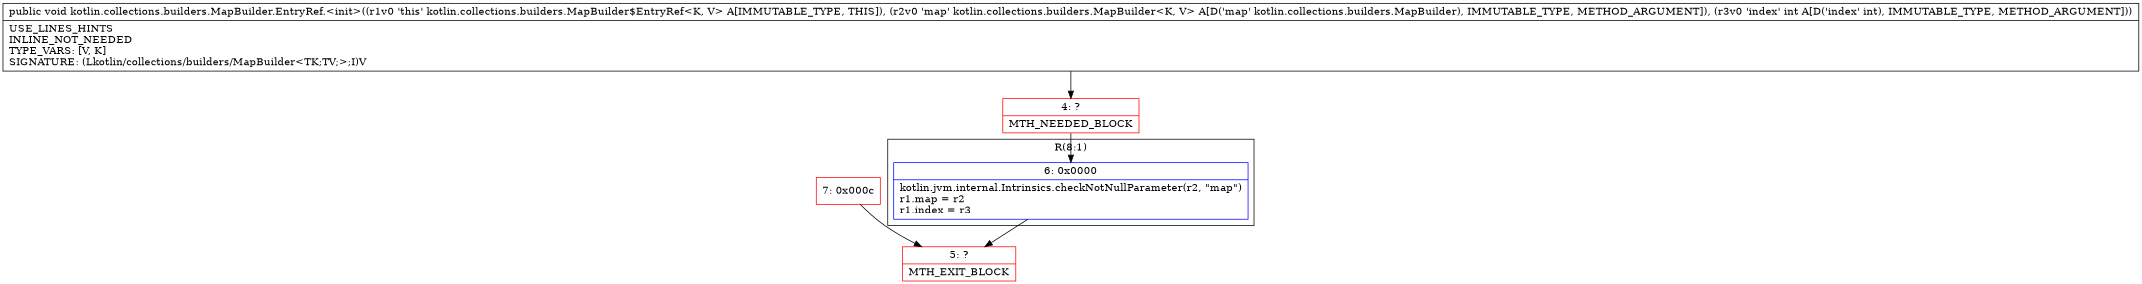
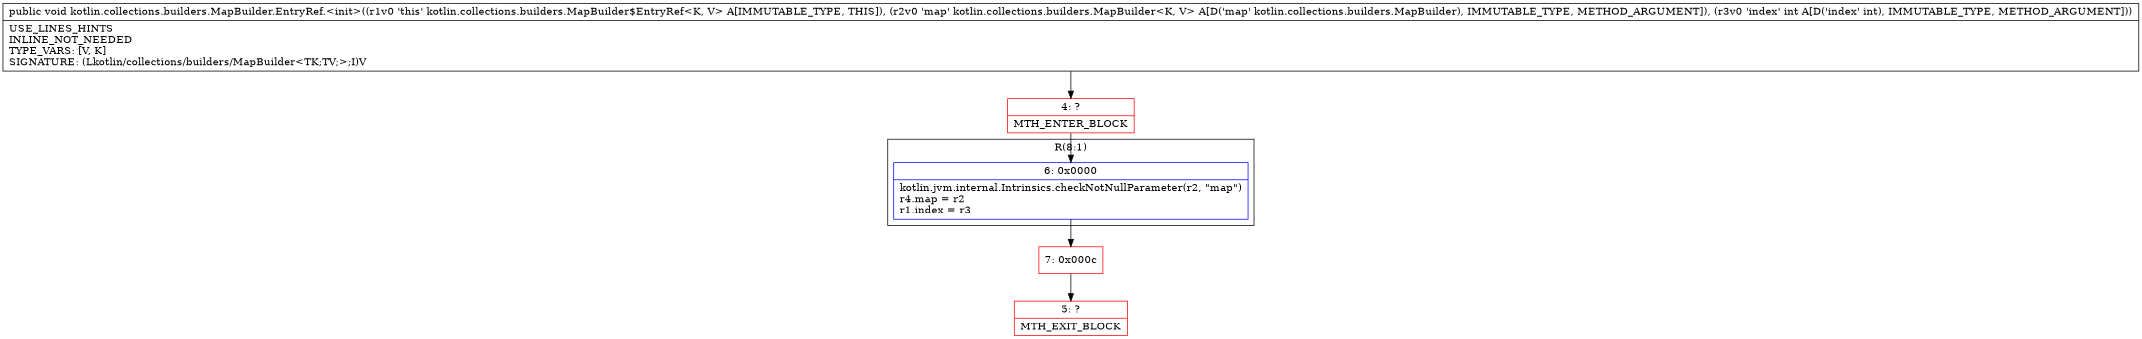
(1071, 124) -> (1071, 124)
(932, 199) -> (932, 199)
(1010, 231) -> (1071, 230)
